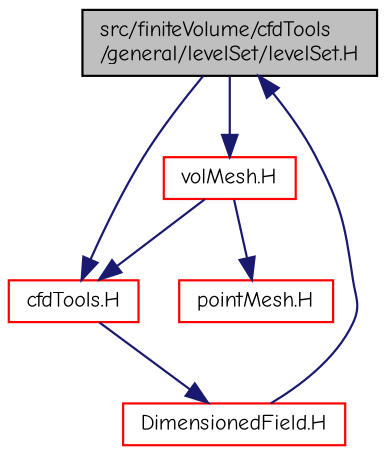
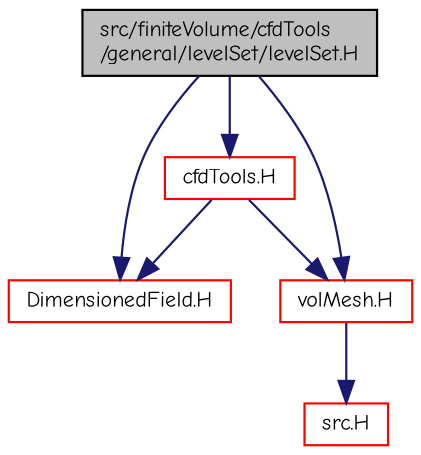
(161, 233) -> (280, 232)
(350, 257) -> (143, 159)
(256, 301) -> (346, 424)
